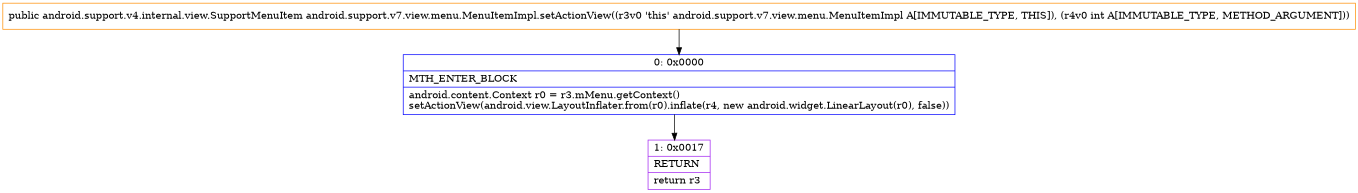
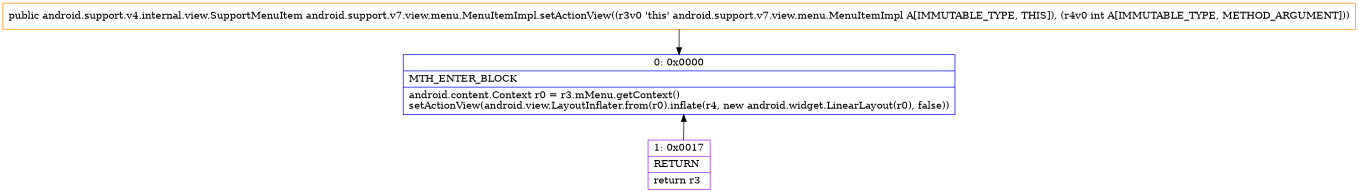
(674, 124) -> (684, 131)
